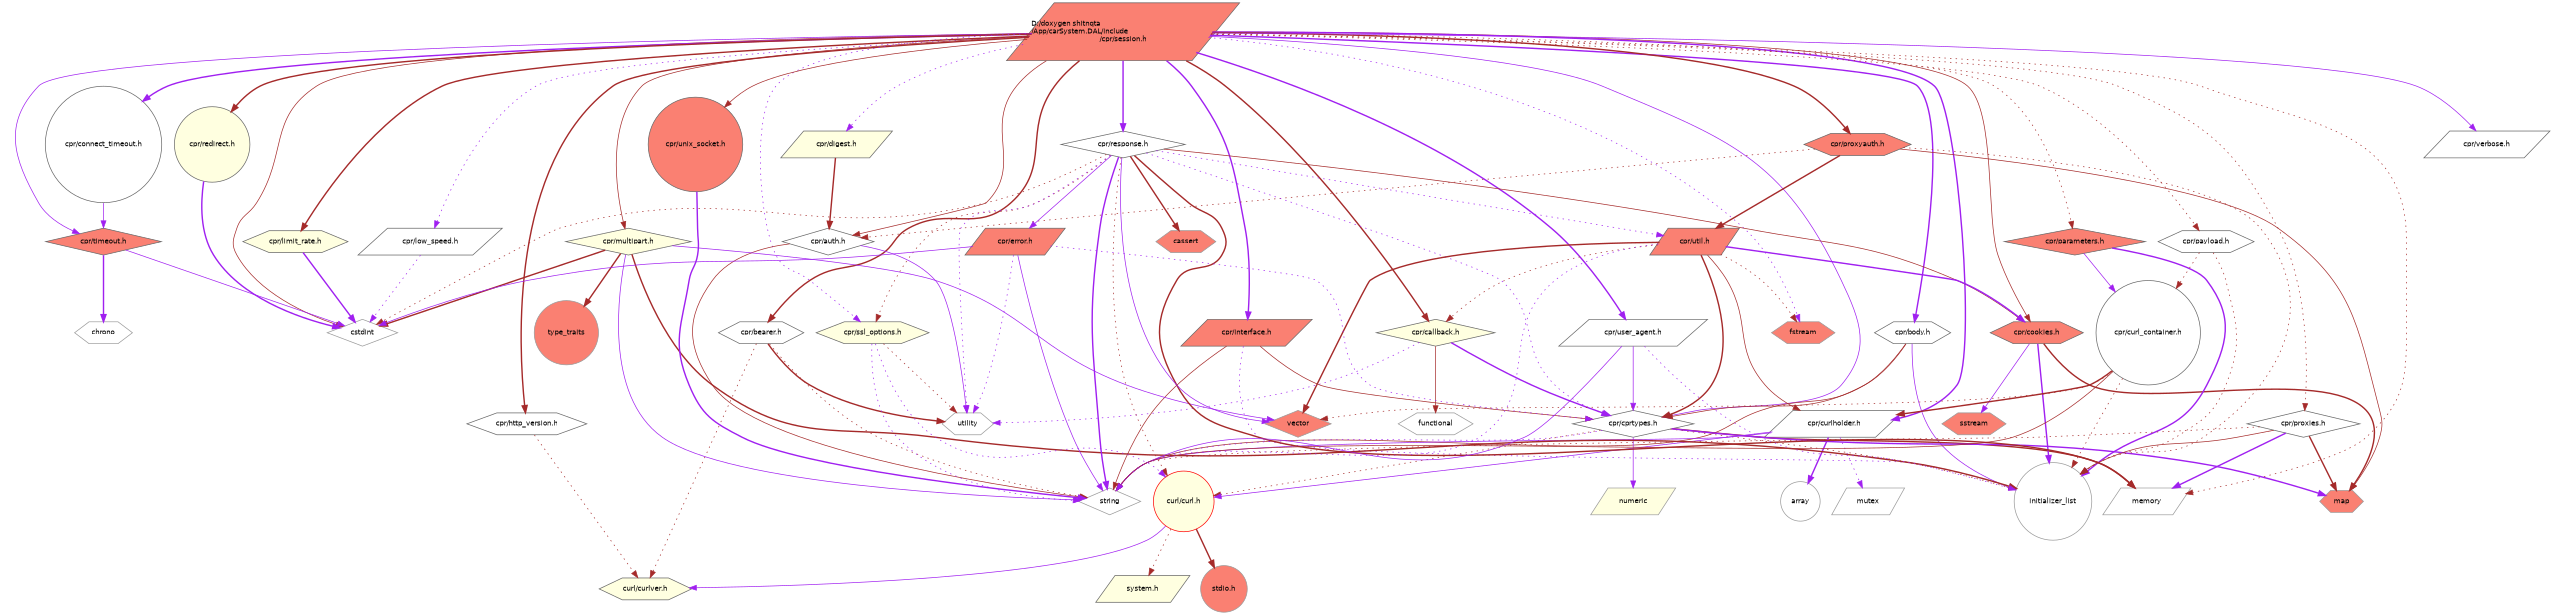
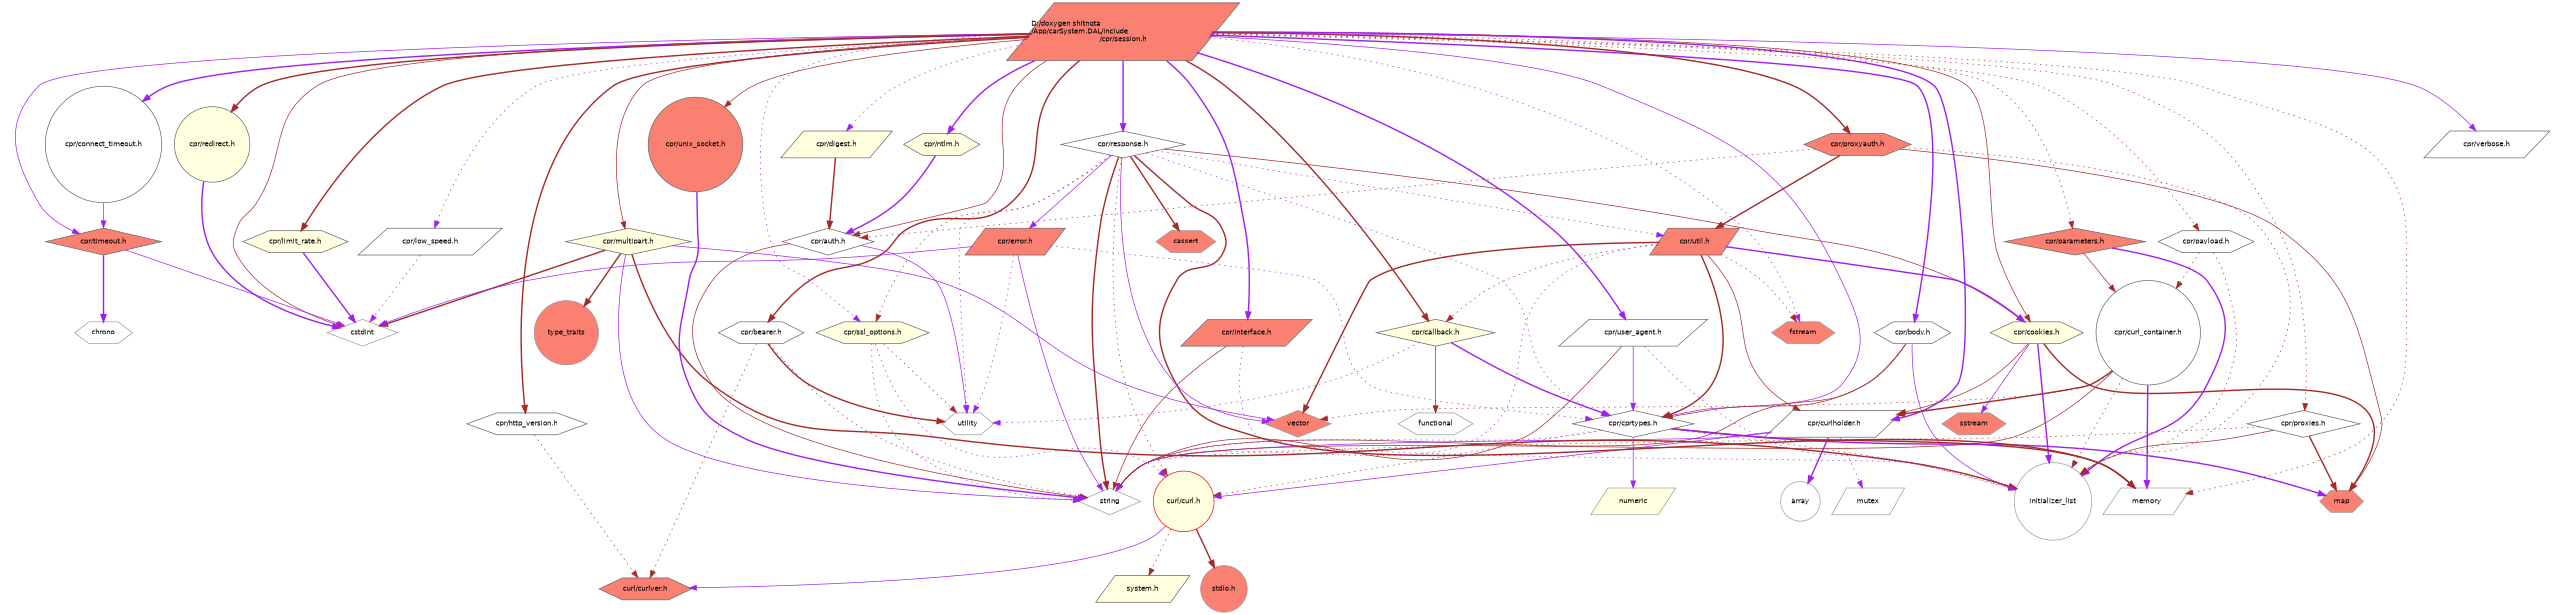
none -> (942, 144)
(738, 210) -> none
(2097, 270) -> (2097, 270)
(1092, 318) -> (1092, 318)
(2037, 333) -> (2037, 333)
none -> (1973, 389)
(1391, 397) -> none
(1247, 439) -> (1247, 439)
(2233, 459) -> (2147, 428)
(645, 589) -> (645, 589)
